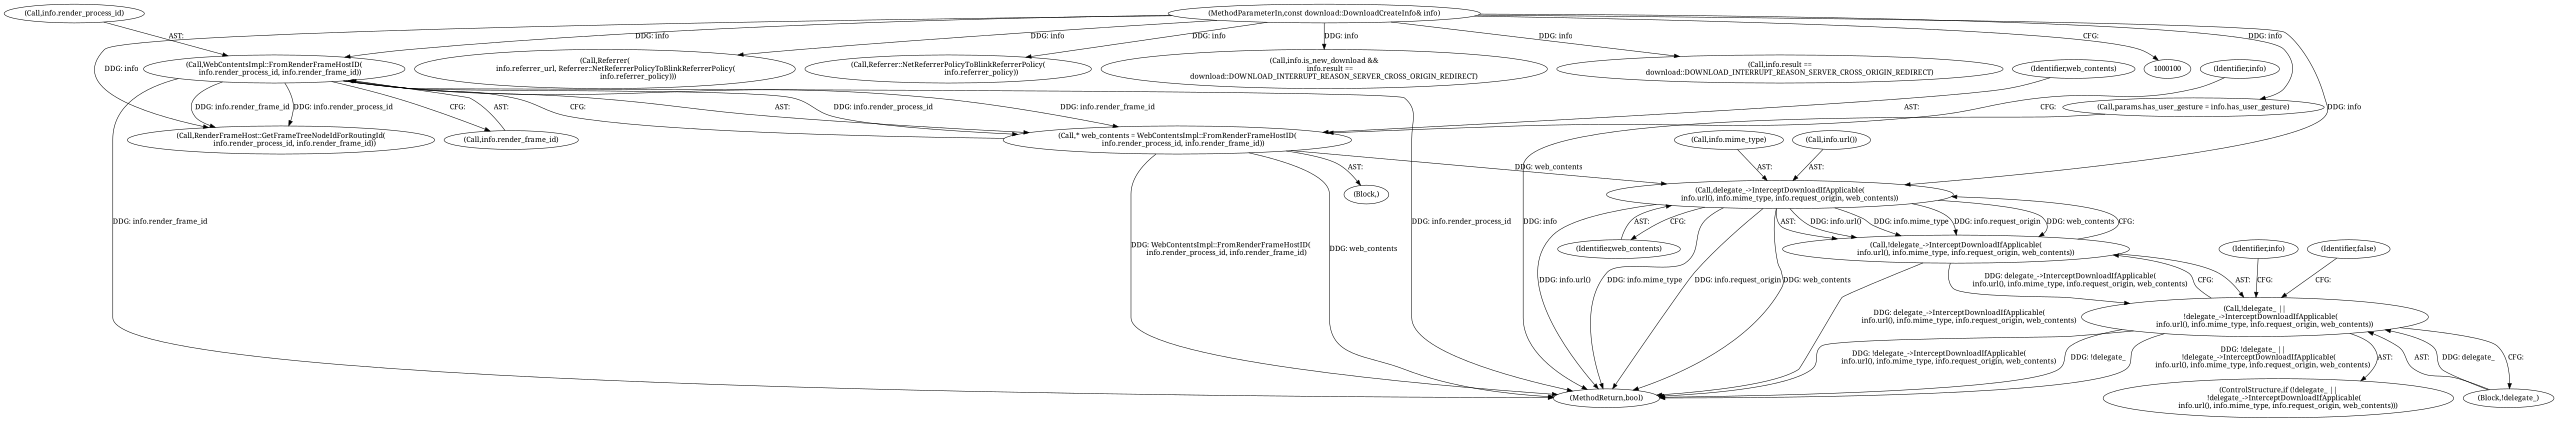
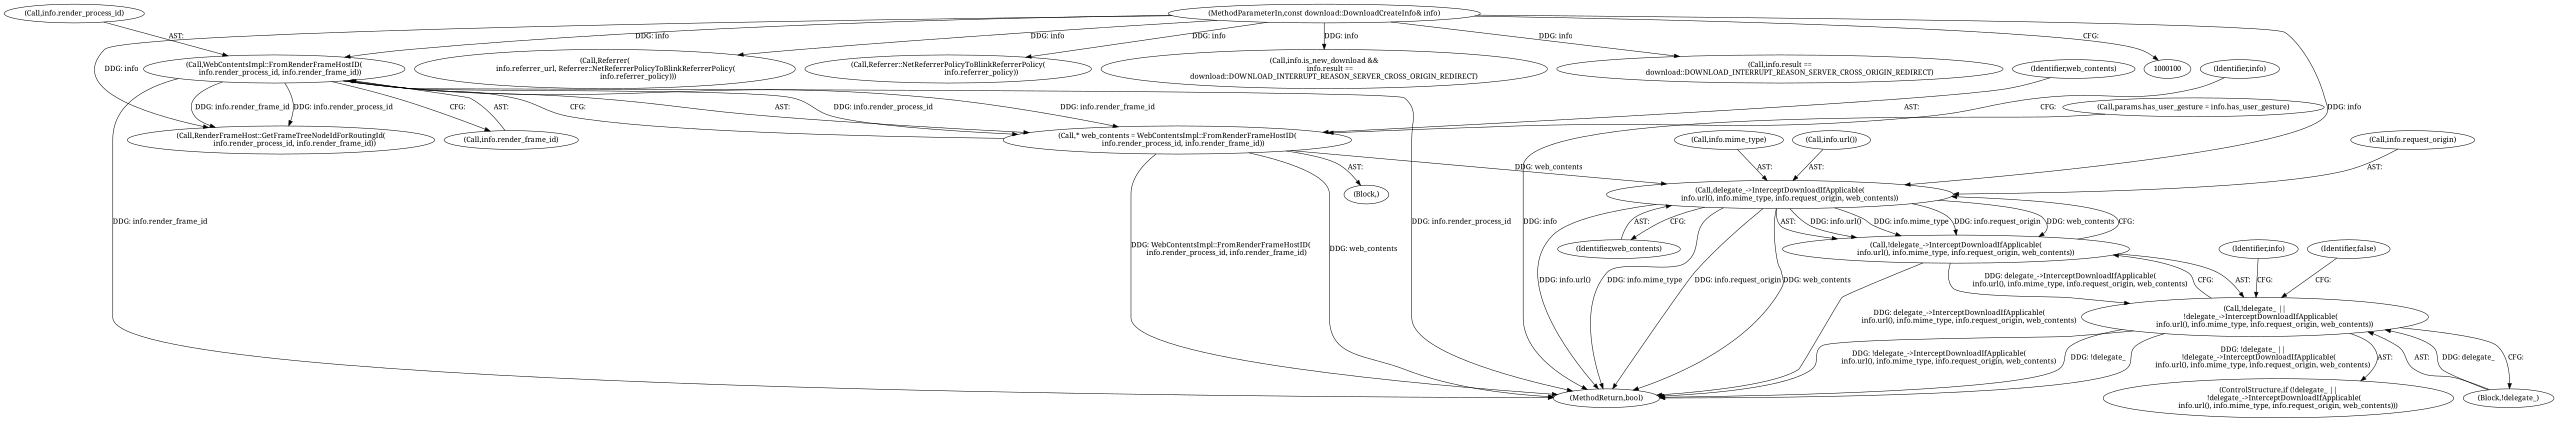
(2112, 27) -> none
none -> (2413, 140)
